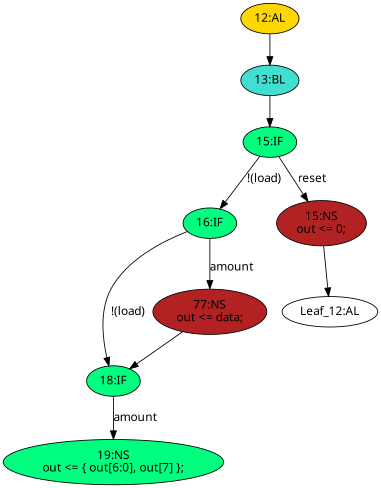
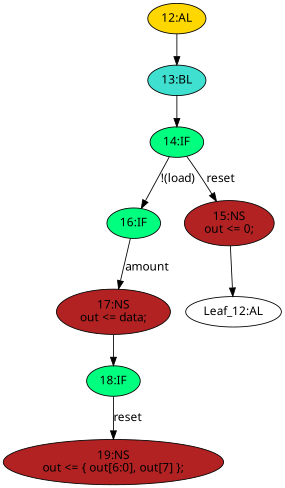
(270, 142) -> (177, 142)
(118, 278) -> none
(210, 312) -> (113, 312)
(135, 418) -> (128, 418)
(113, 462) -> (113, 462)
